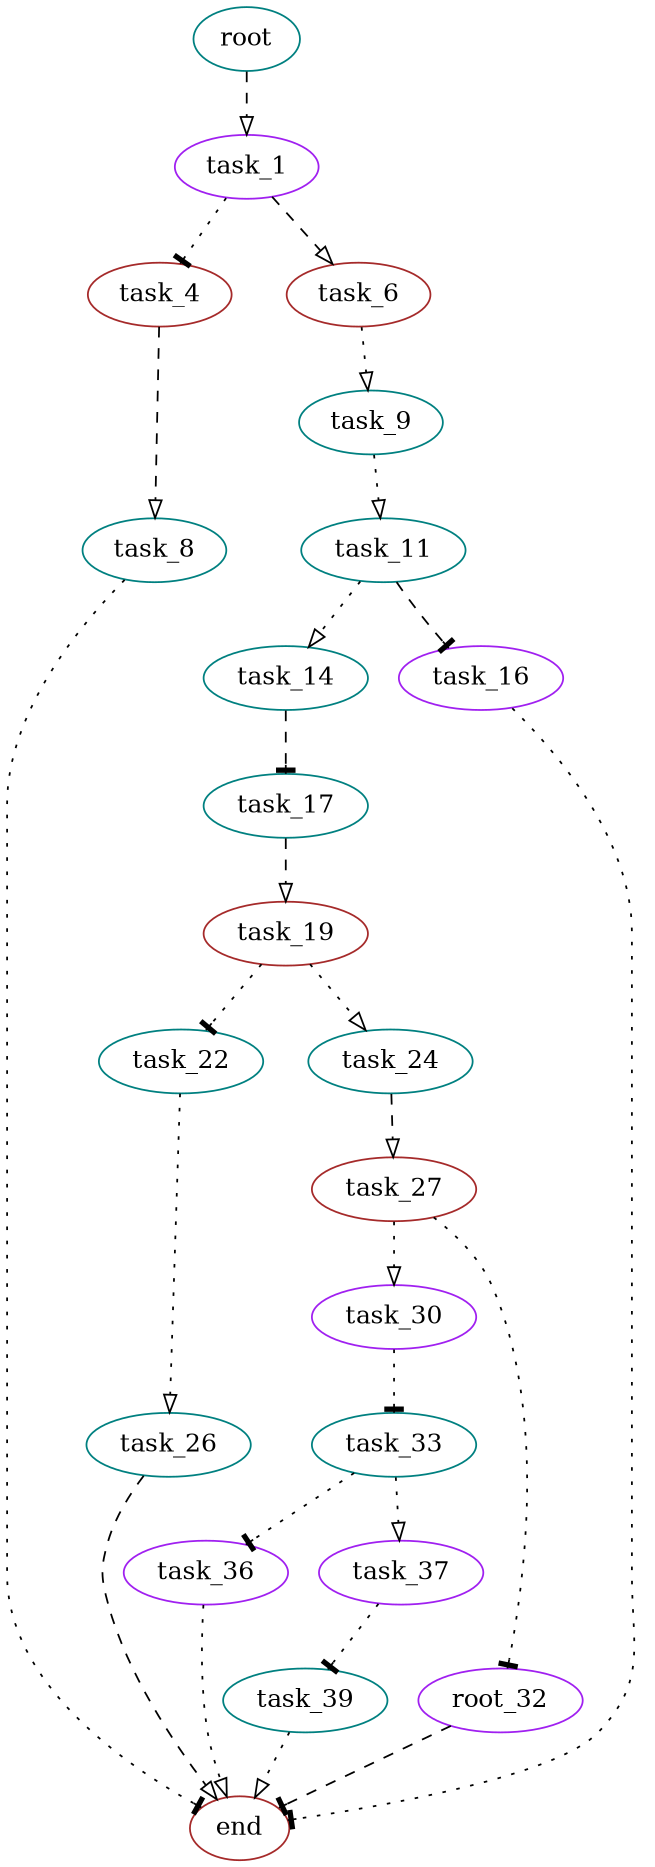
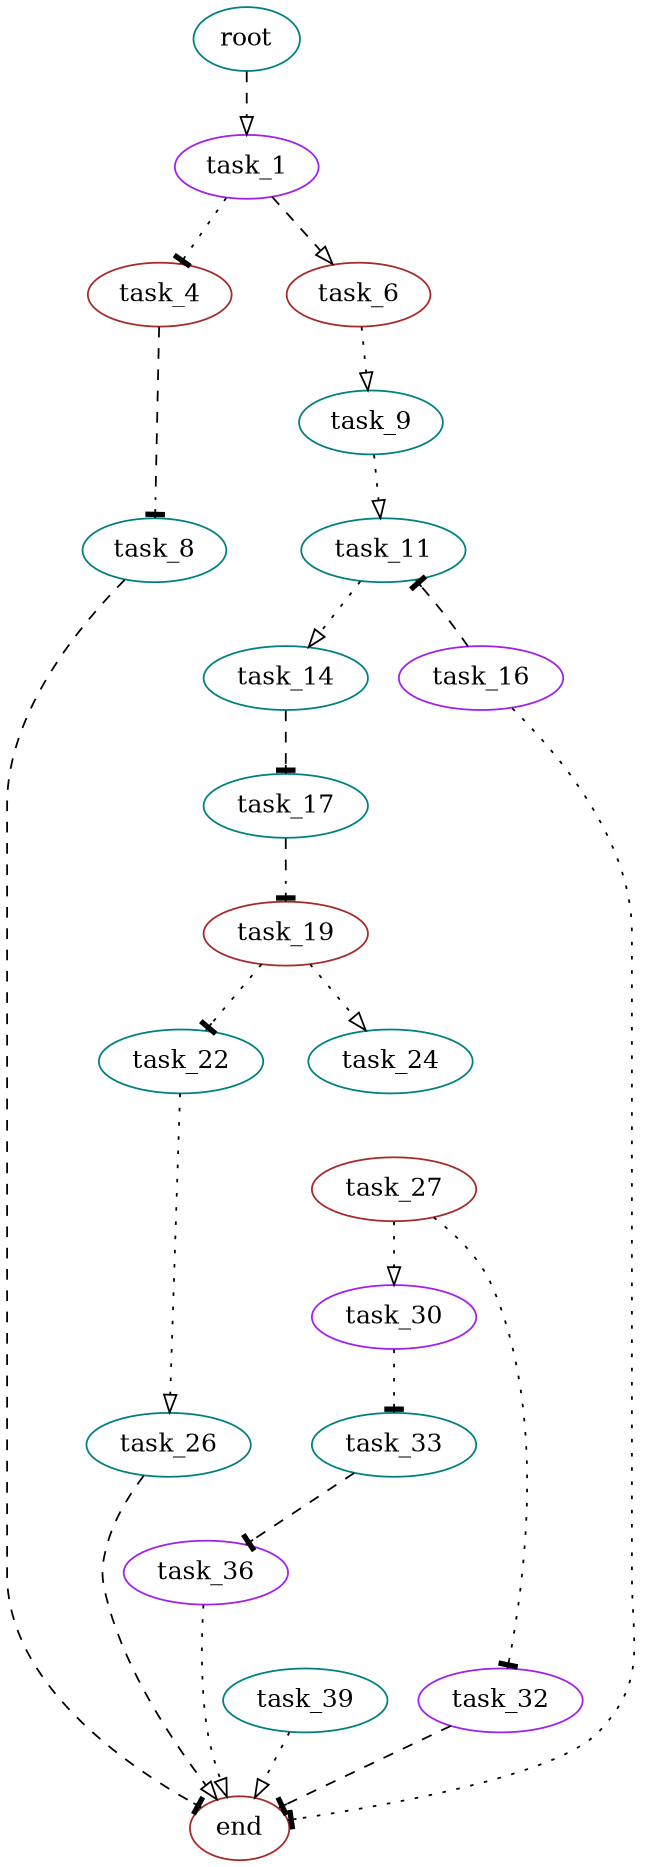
(157, 413) -> (157, 413)
(419, 612) -> (446, 616)
(286, 861) -> (286, 861)
(392, 1117) -> none
(7, 1214) -> (7, 1214)
(304, 1506) -> (304, 1506)
(401, 1573) -> none
(501, 1700) -> (501, 1700)
